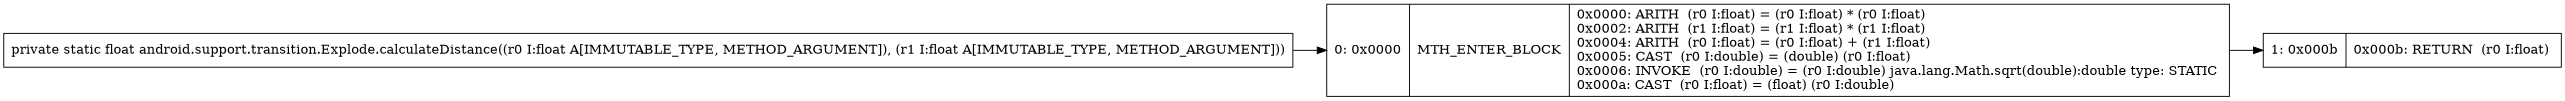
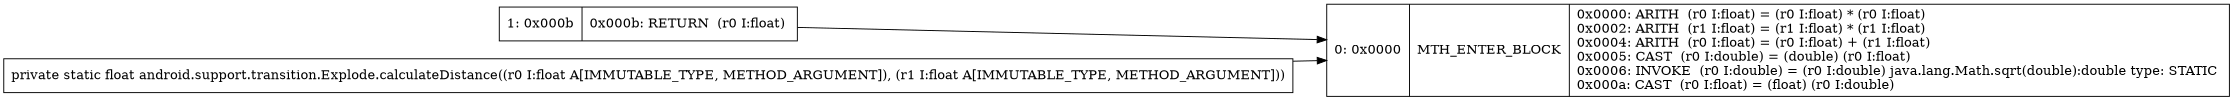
(2242, 50) -> (1057, 34)
